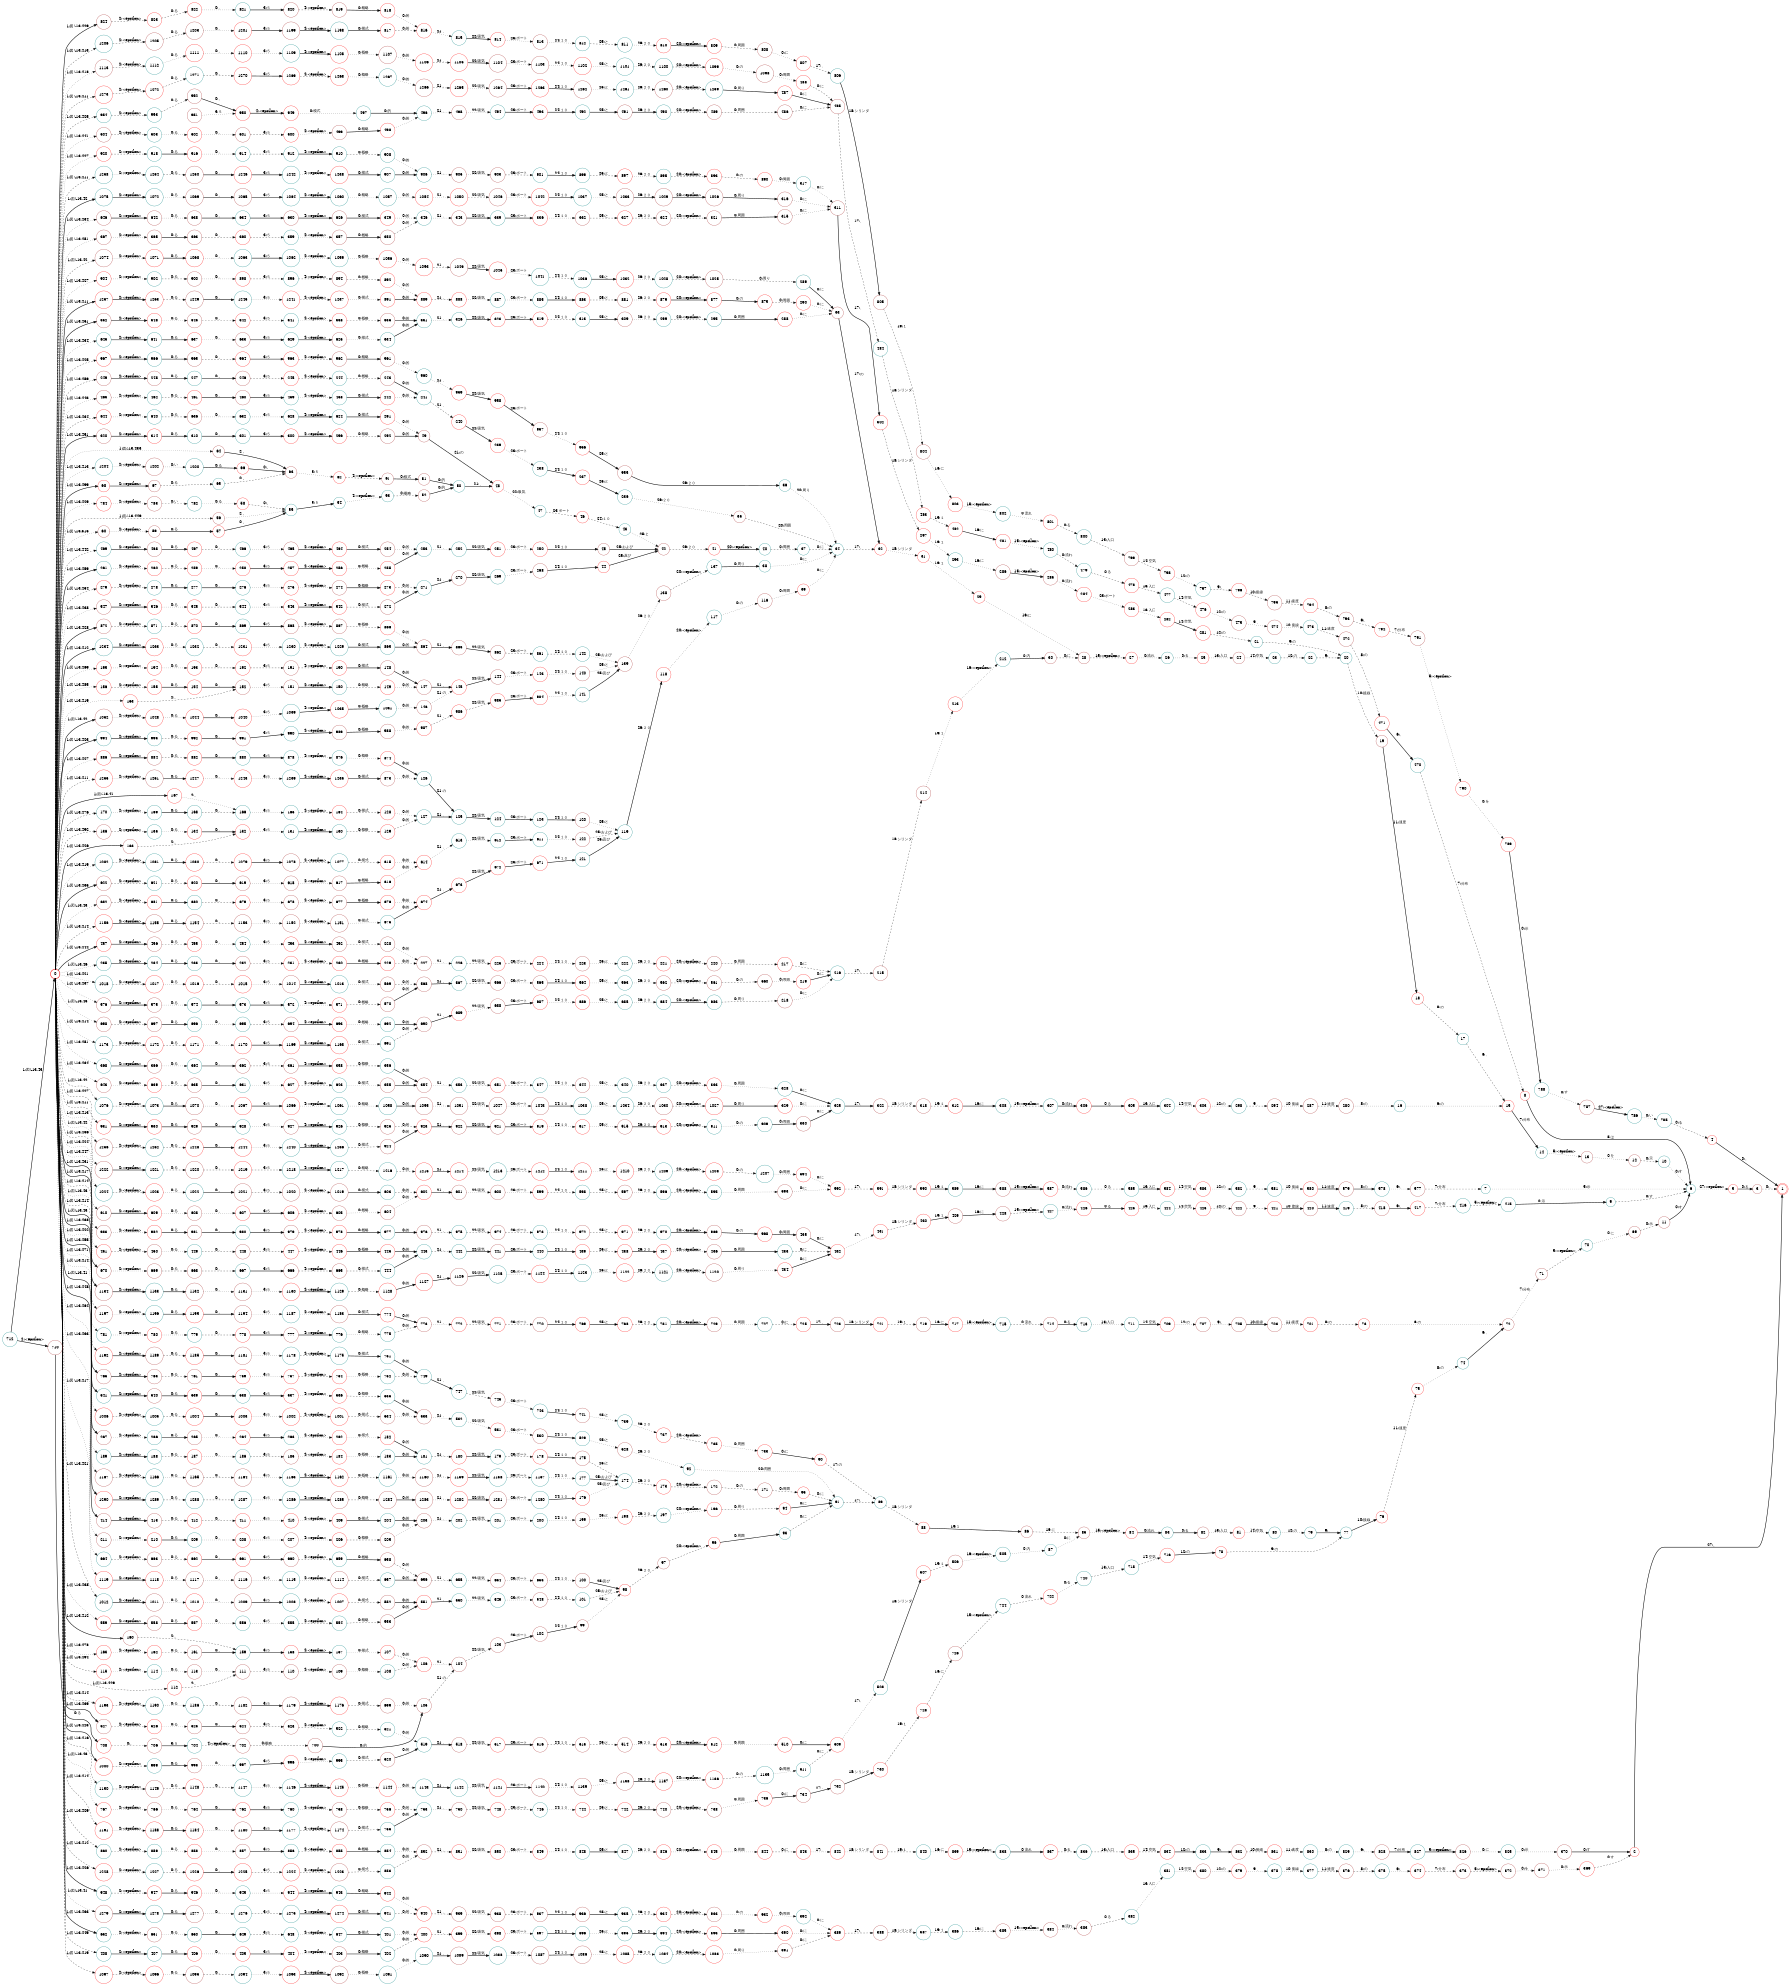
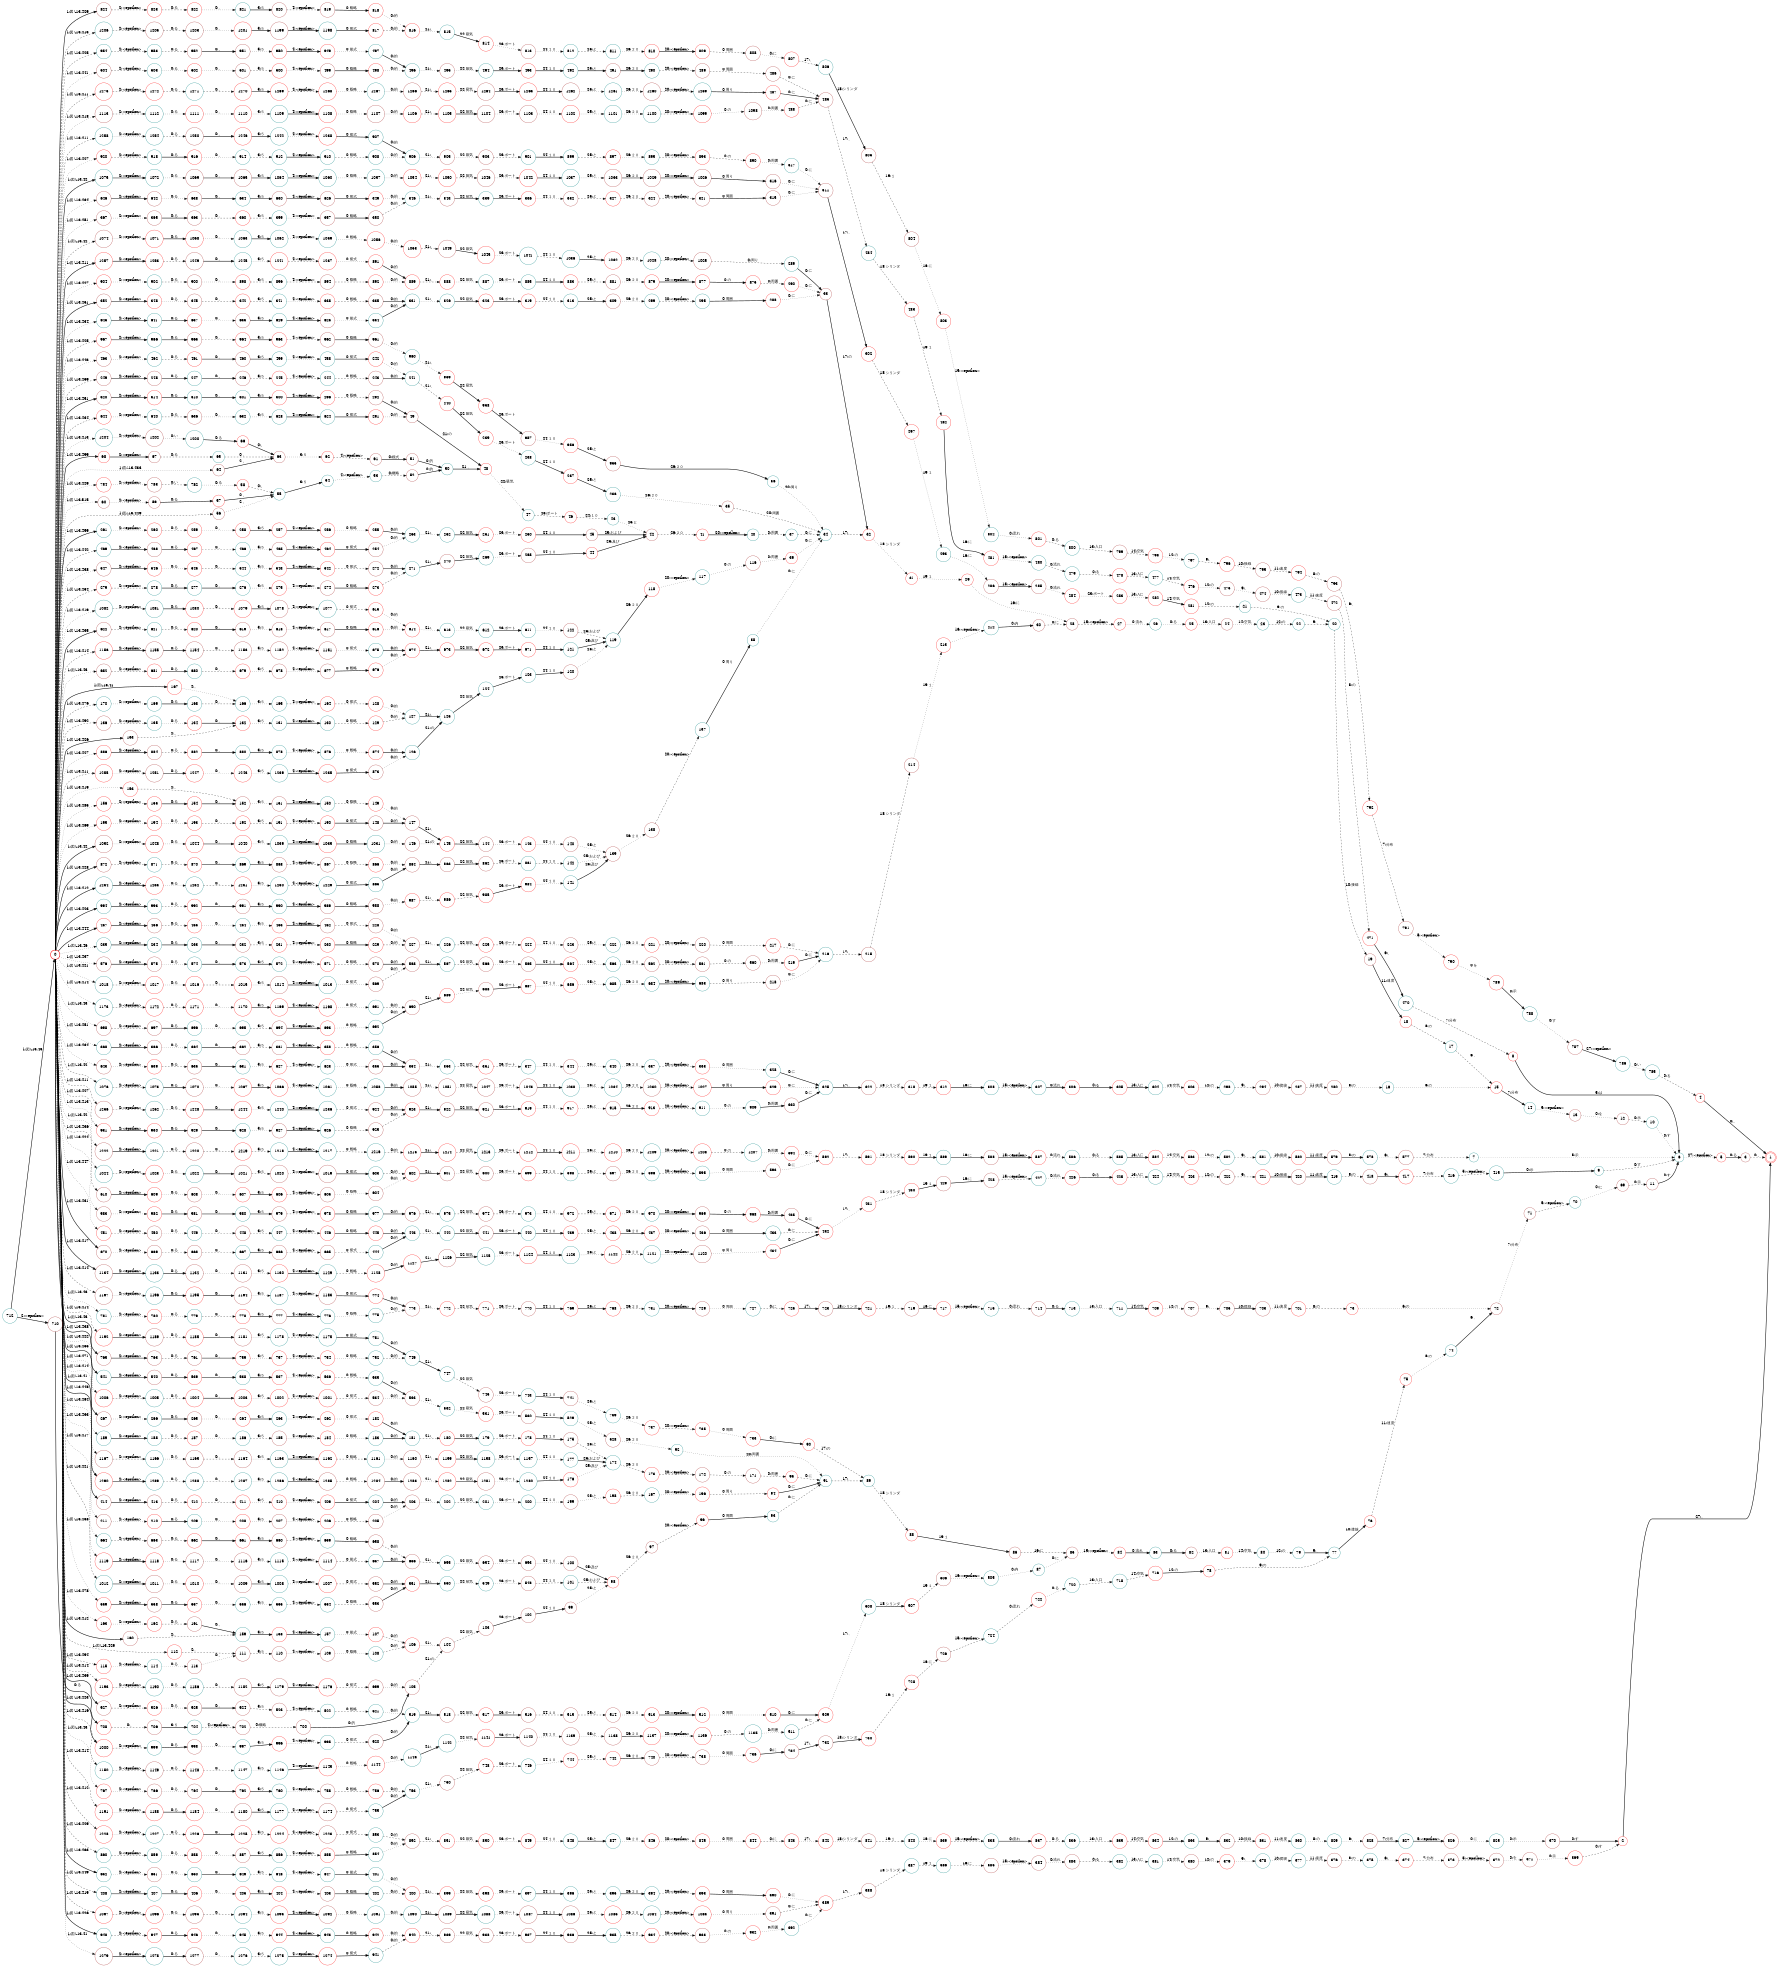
(217, 104) -> (217, 52)
(291, 1252) -> (279, 1233)
